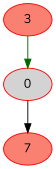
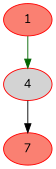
(28, 20) -> (28, 20)
(28, 84) -> (28, 84)
